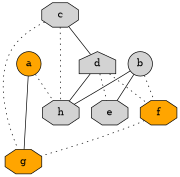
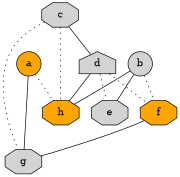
(61, 113) -> (61, 113)
(93, 140) -> (93, 140)
(23, 162) -> (23, 162)
